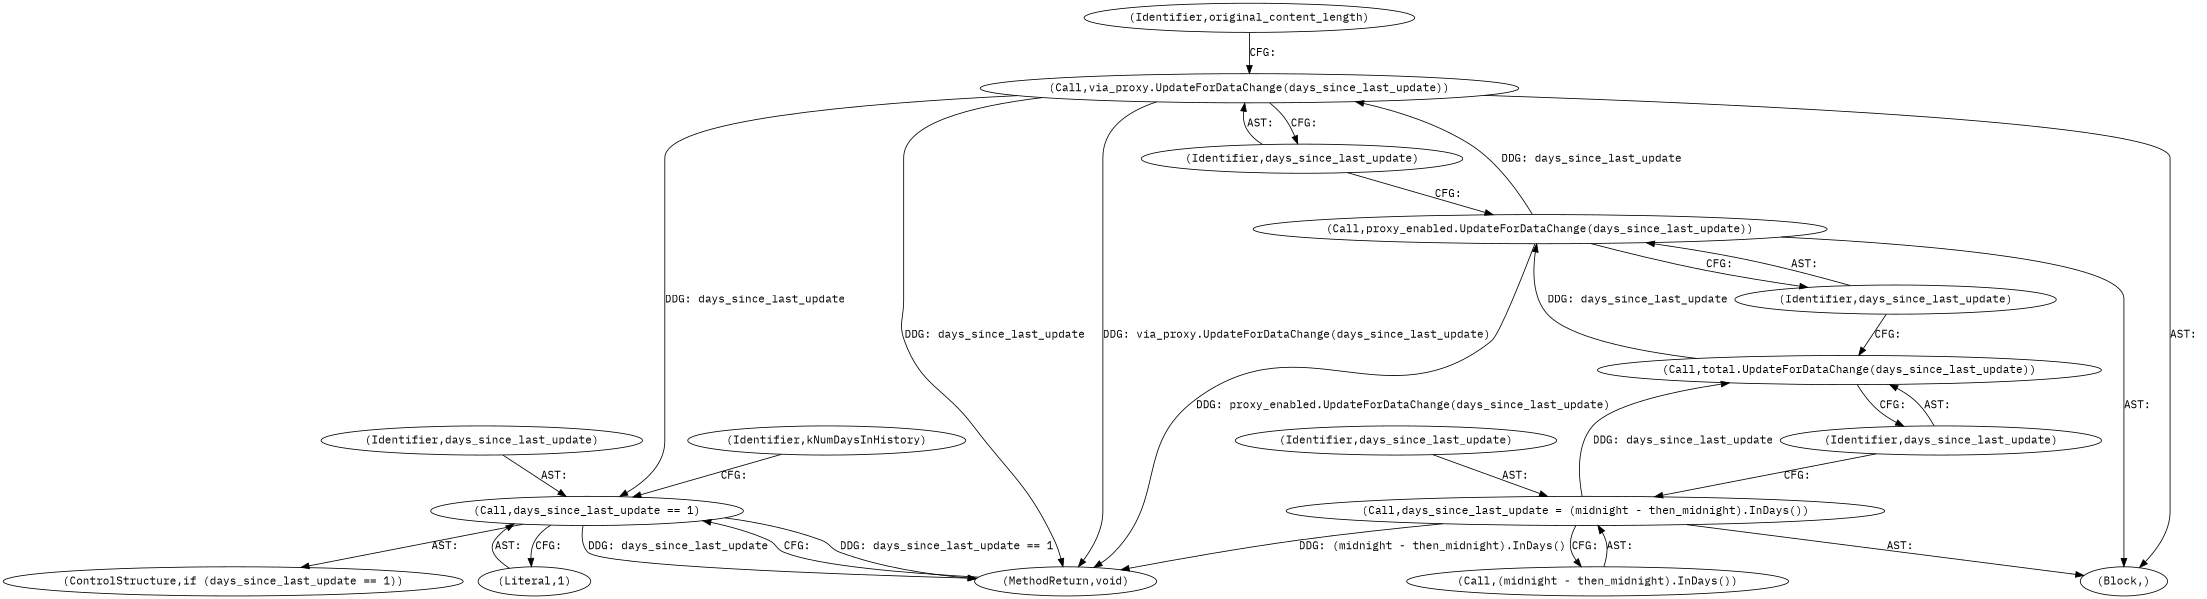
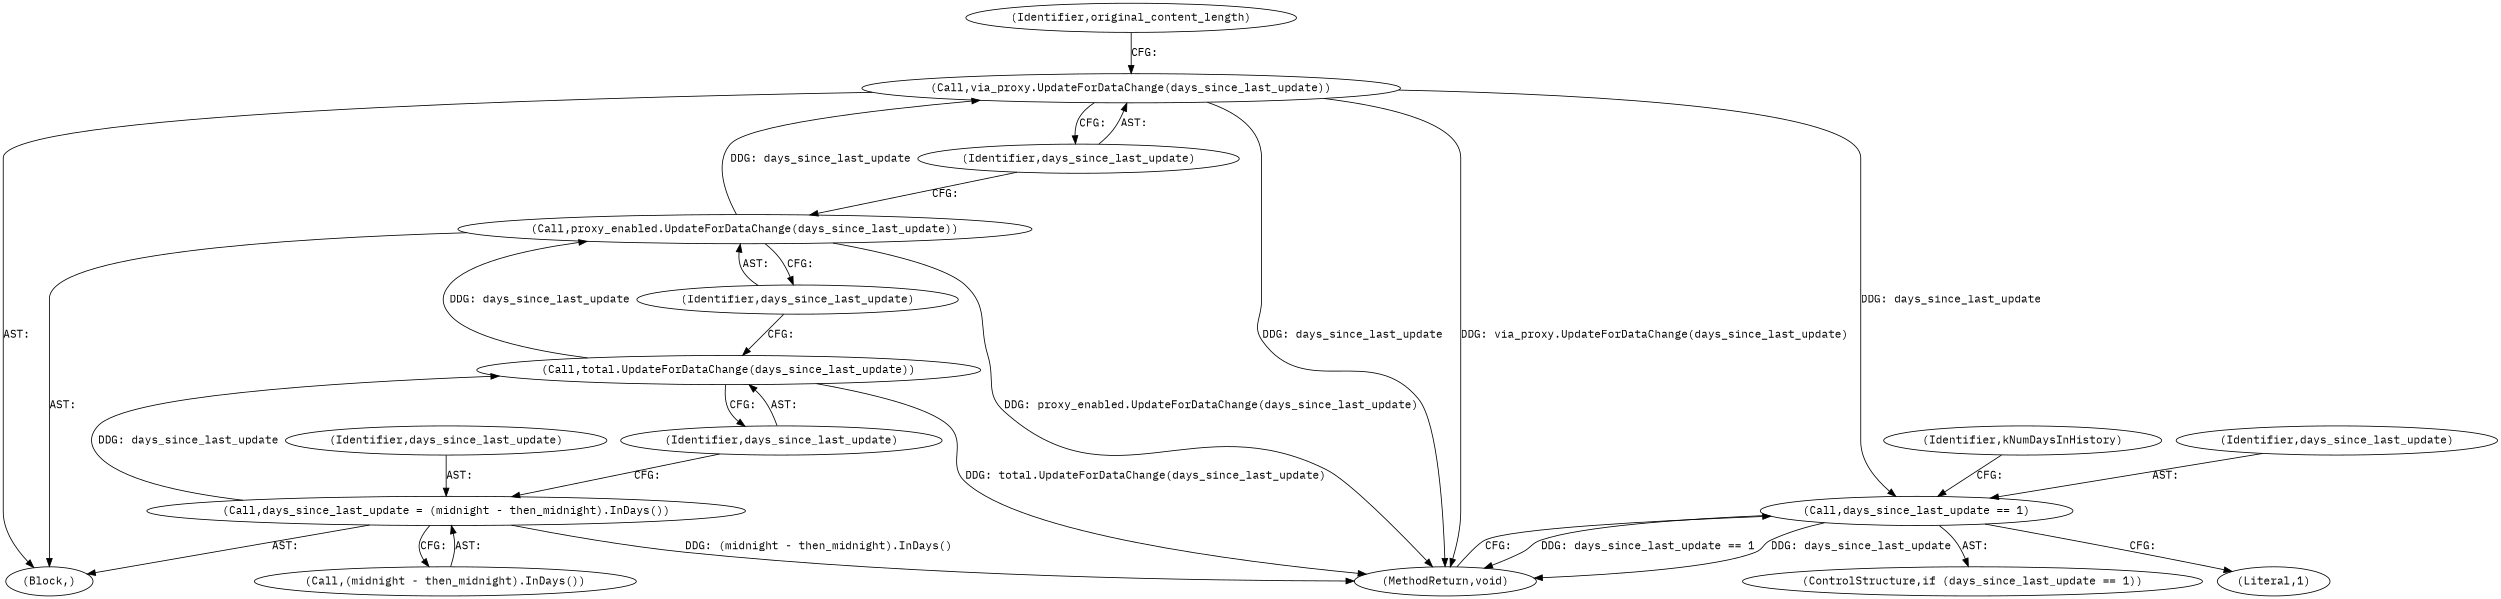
none -> (1059, 524)
(492, 549) -> none
